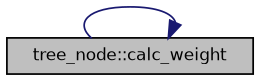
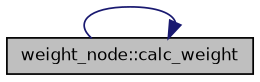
(130, 56) -> (130, 56)
